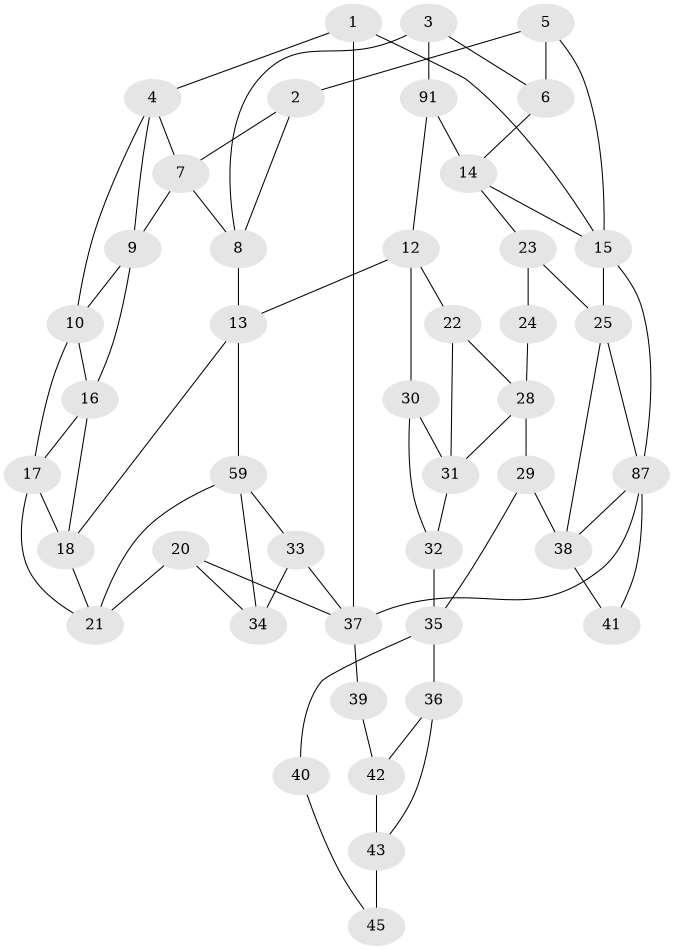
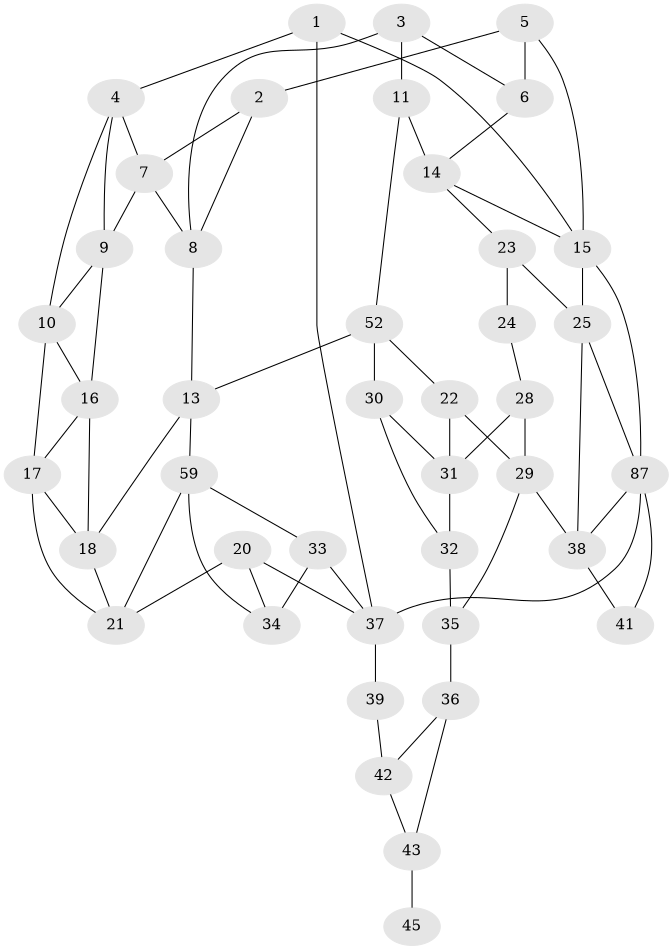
(429, 98) -> (402, 98)
(411, 249) -> (374, 324)
(489, 362) -> (483, 433)
(301, 776) -> none
